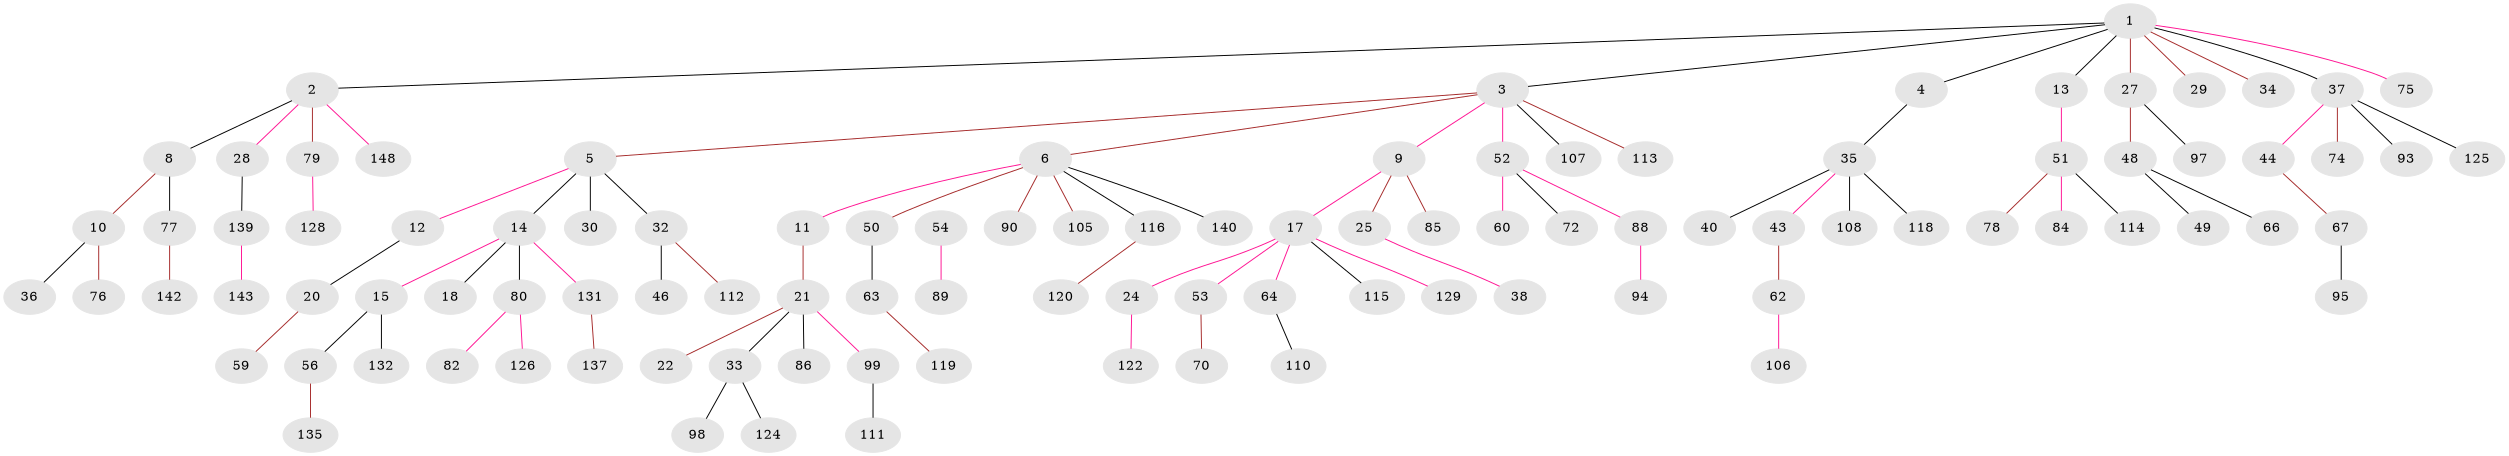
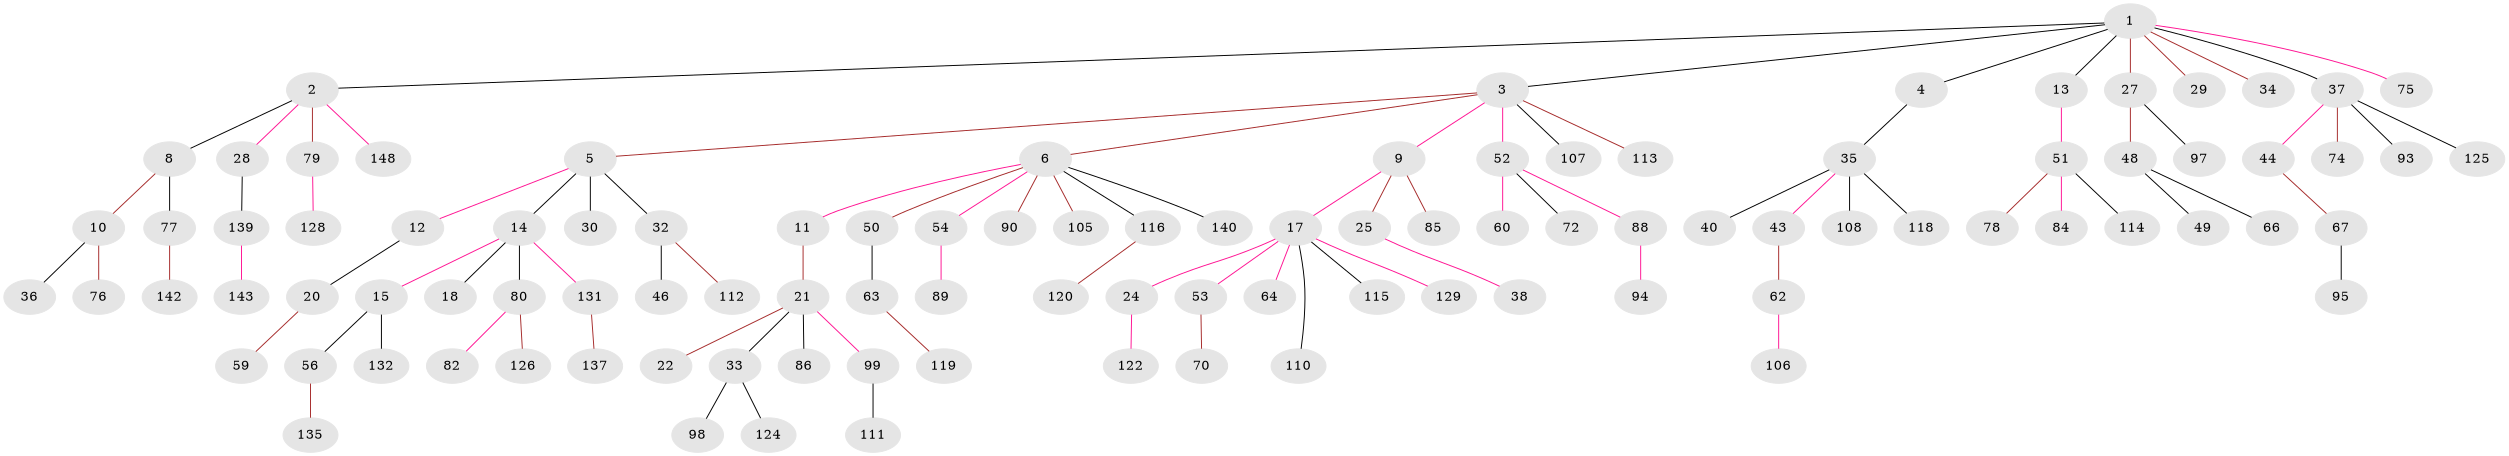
none -> (993, 194)
(521, 332) -> (521, 332)
(1284, 332) -> (1305, 297)
